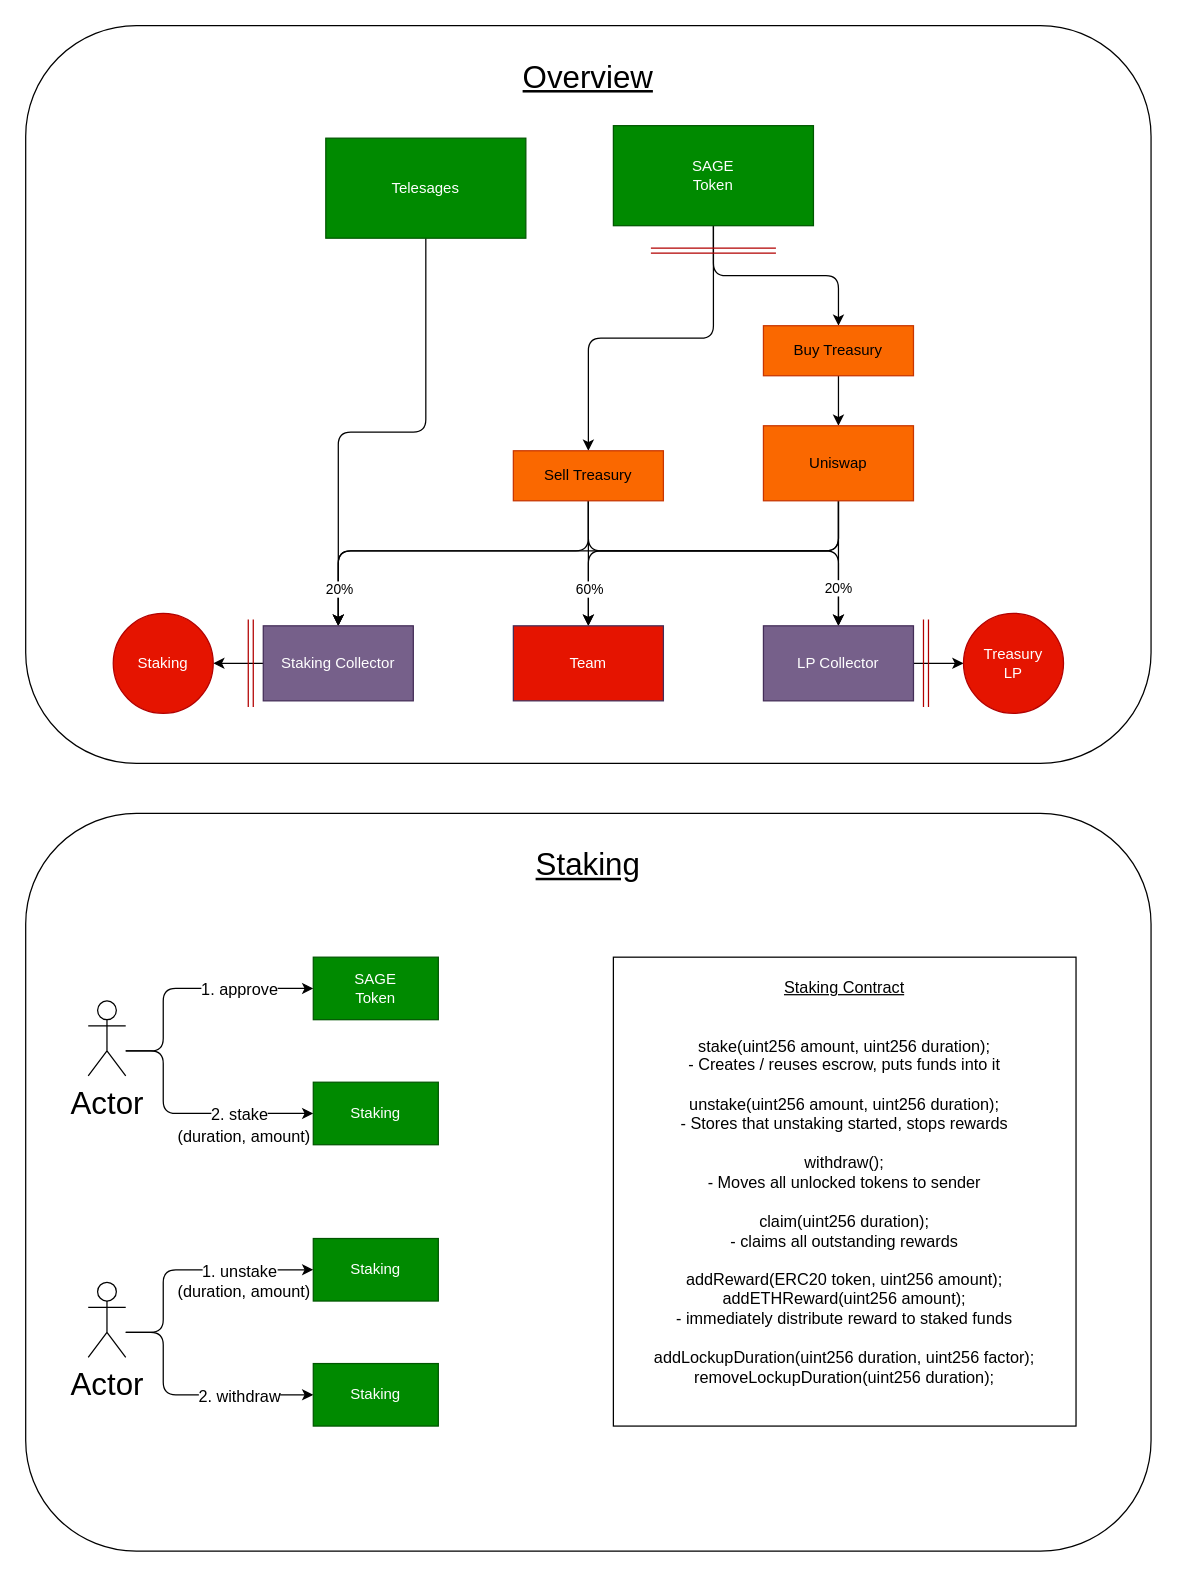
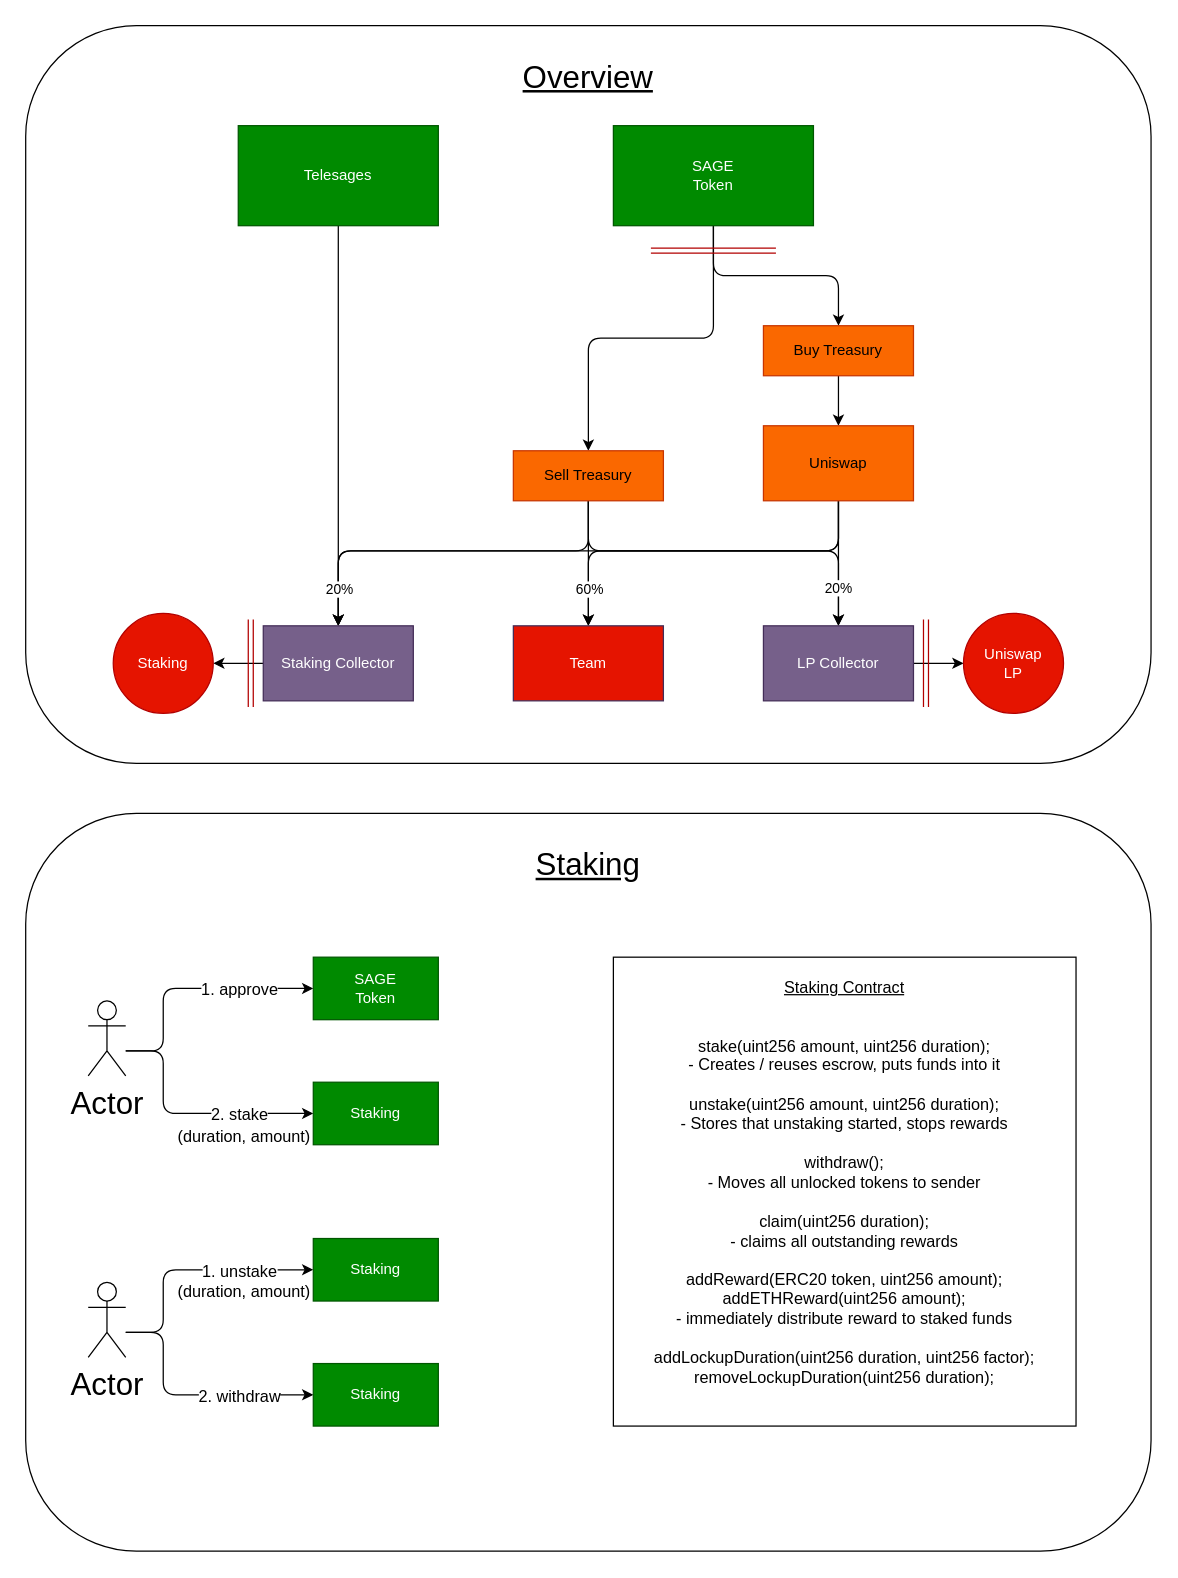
(426, 188) -> (338, 176)
(1013, 663) -> (1013, 663)
